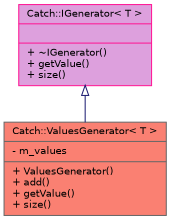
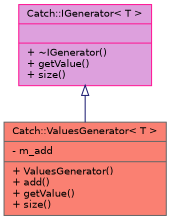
(40, 151) -> (32, 151)
